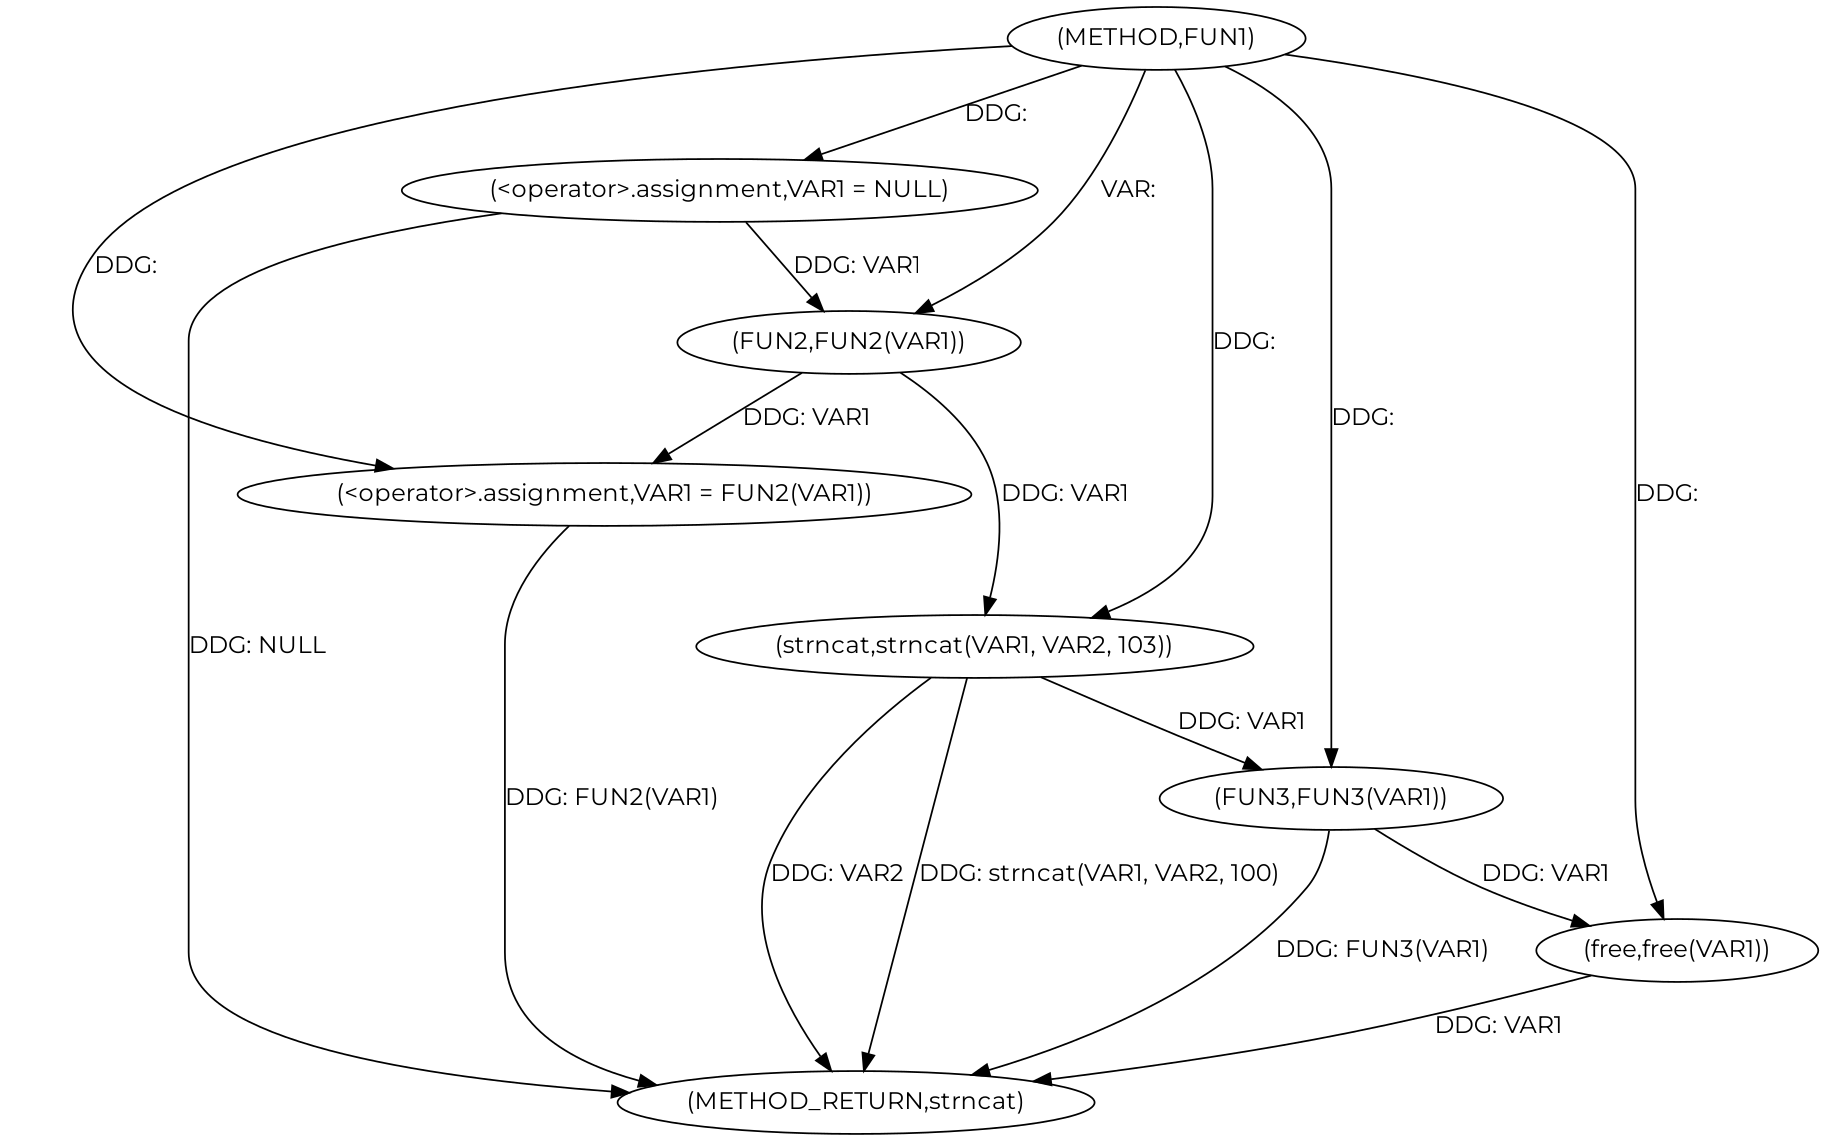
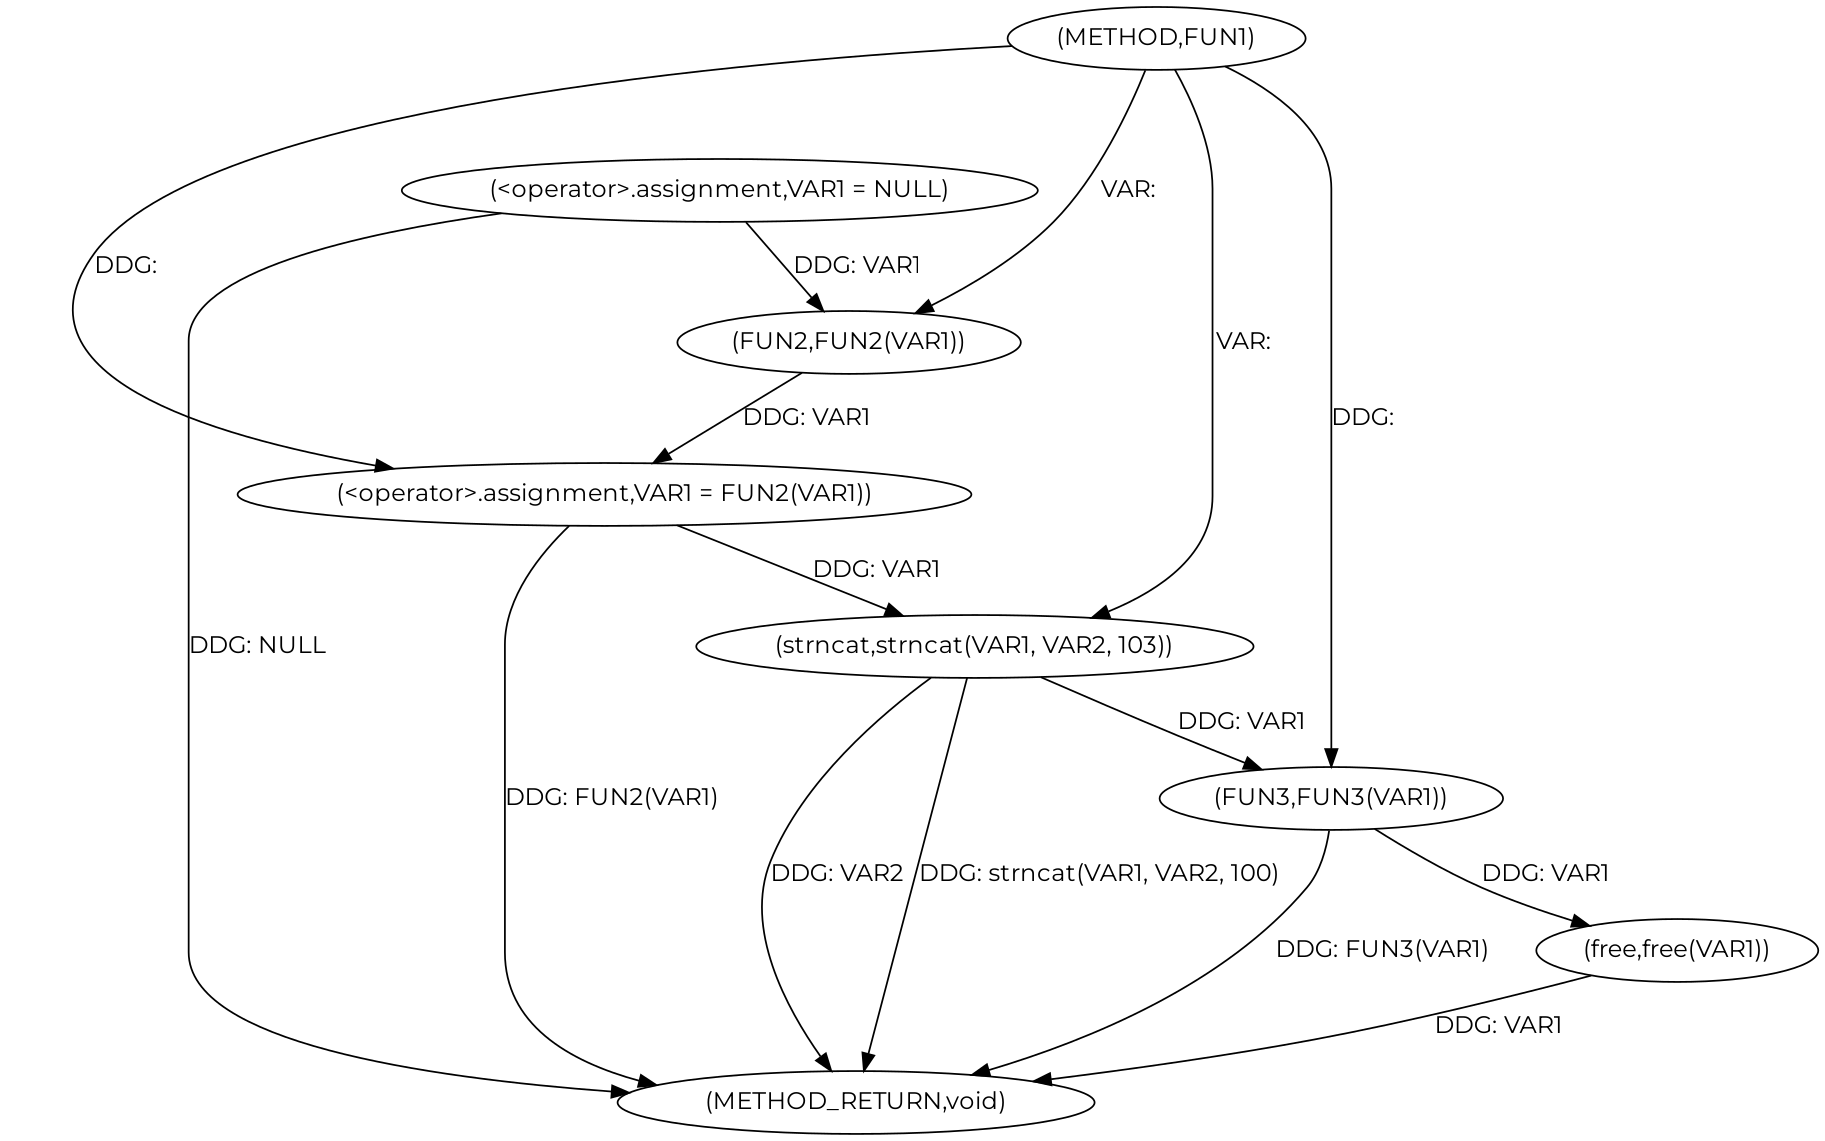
(951, 110) -> none
(1247, 342) -> (1247, 342)
(1635, 351) -> none
(989, 468) -> (782, 567)
(856, 1102) -> (856, 1102)
